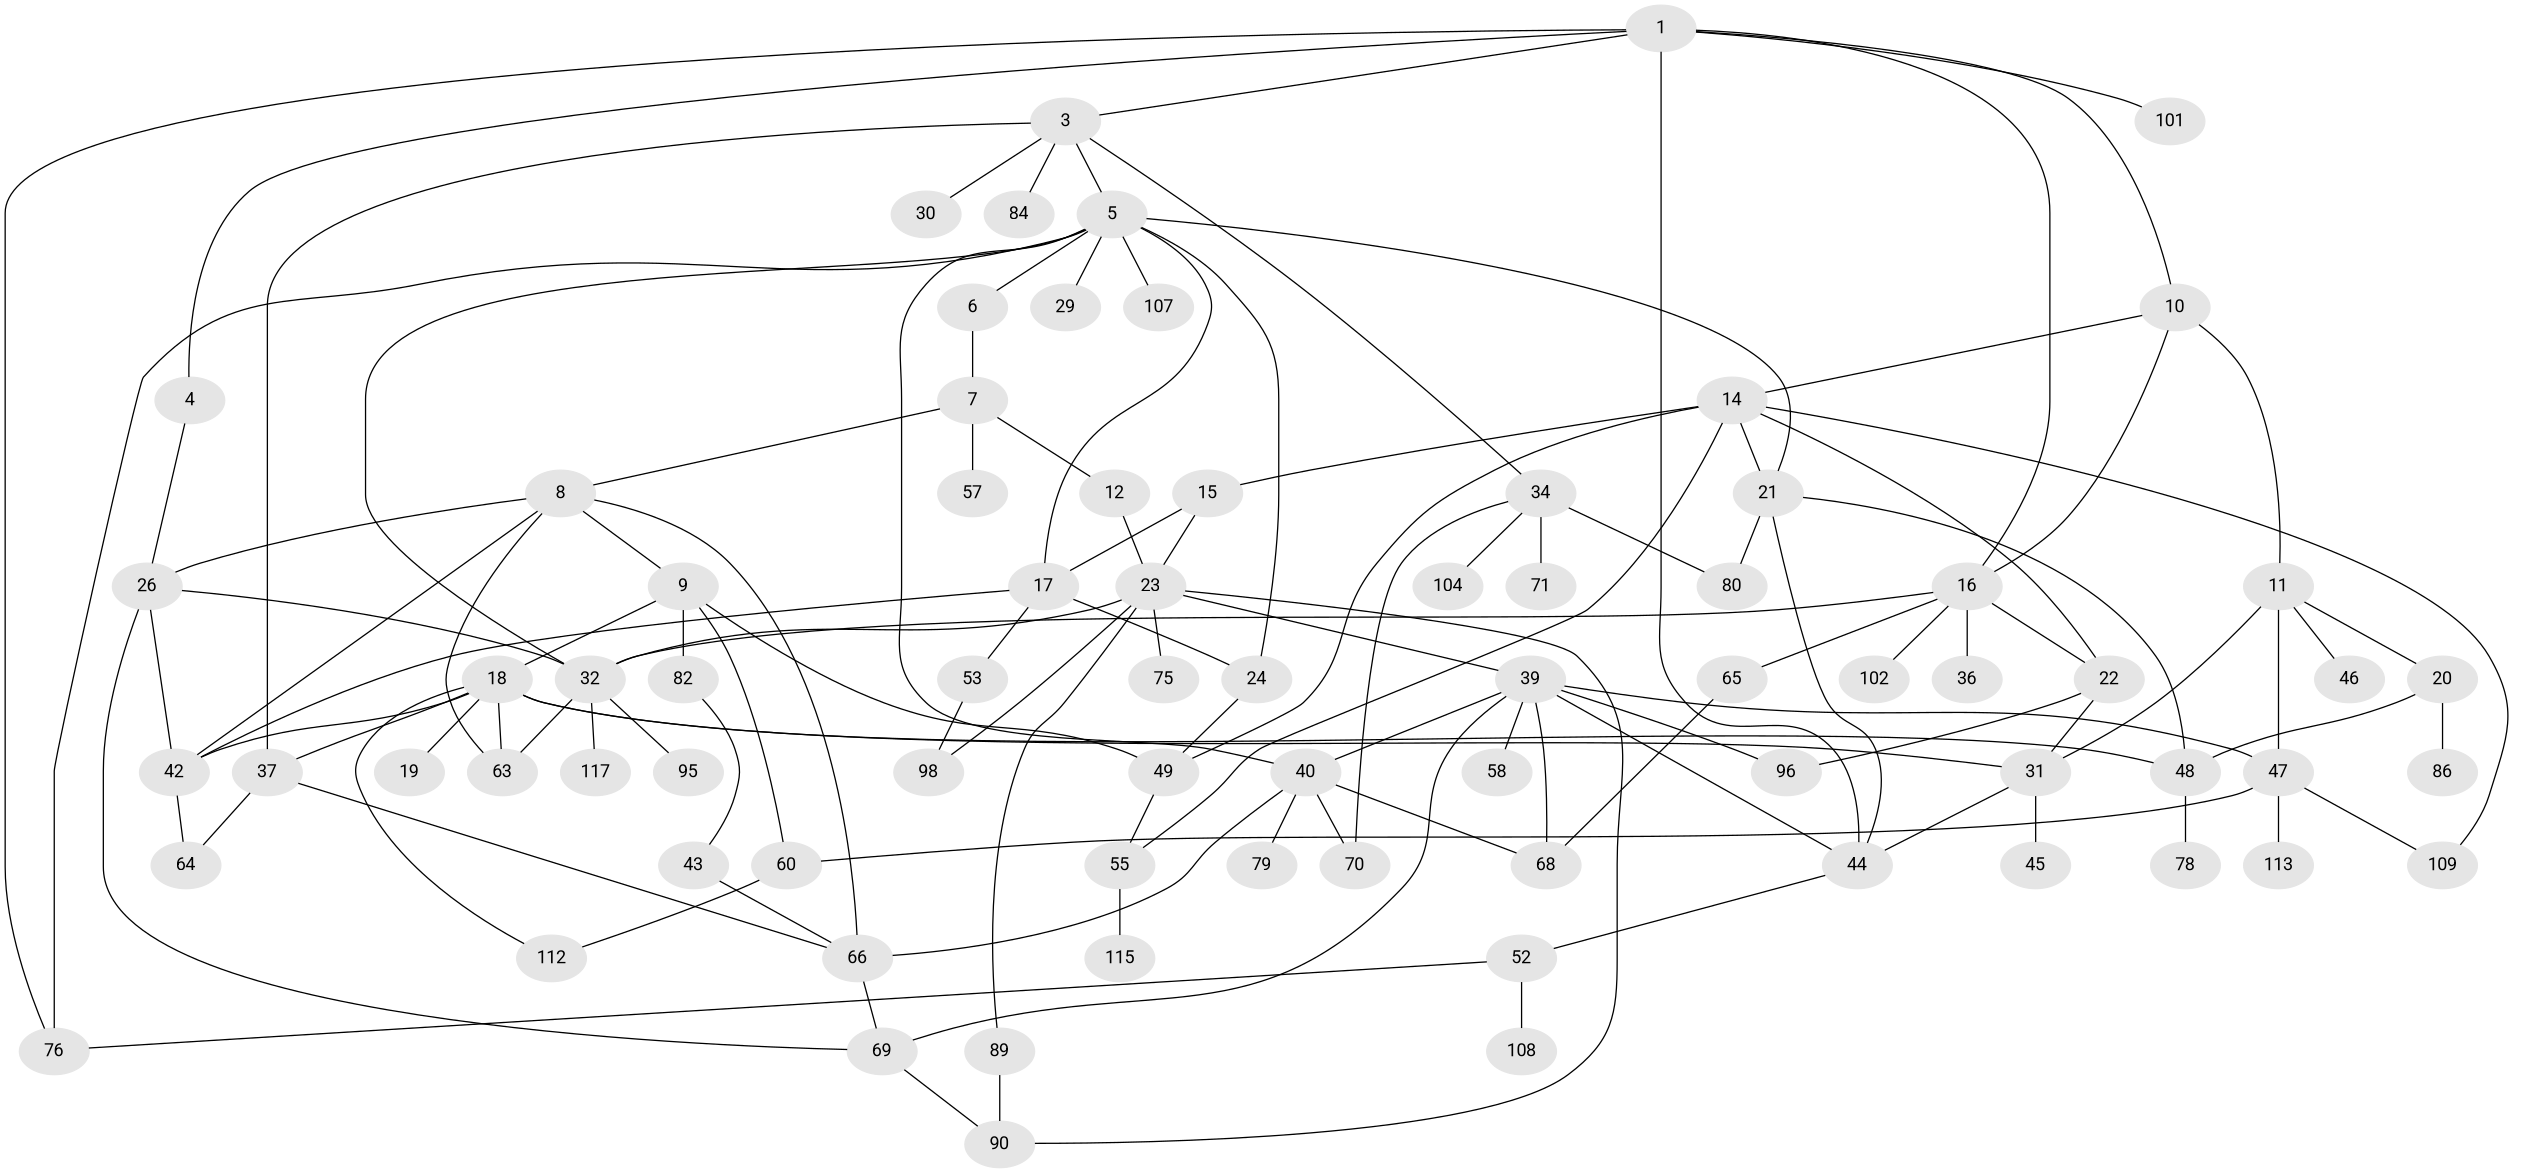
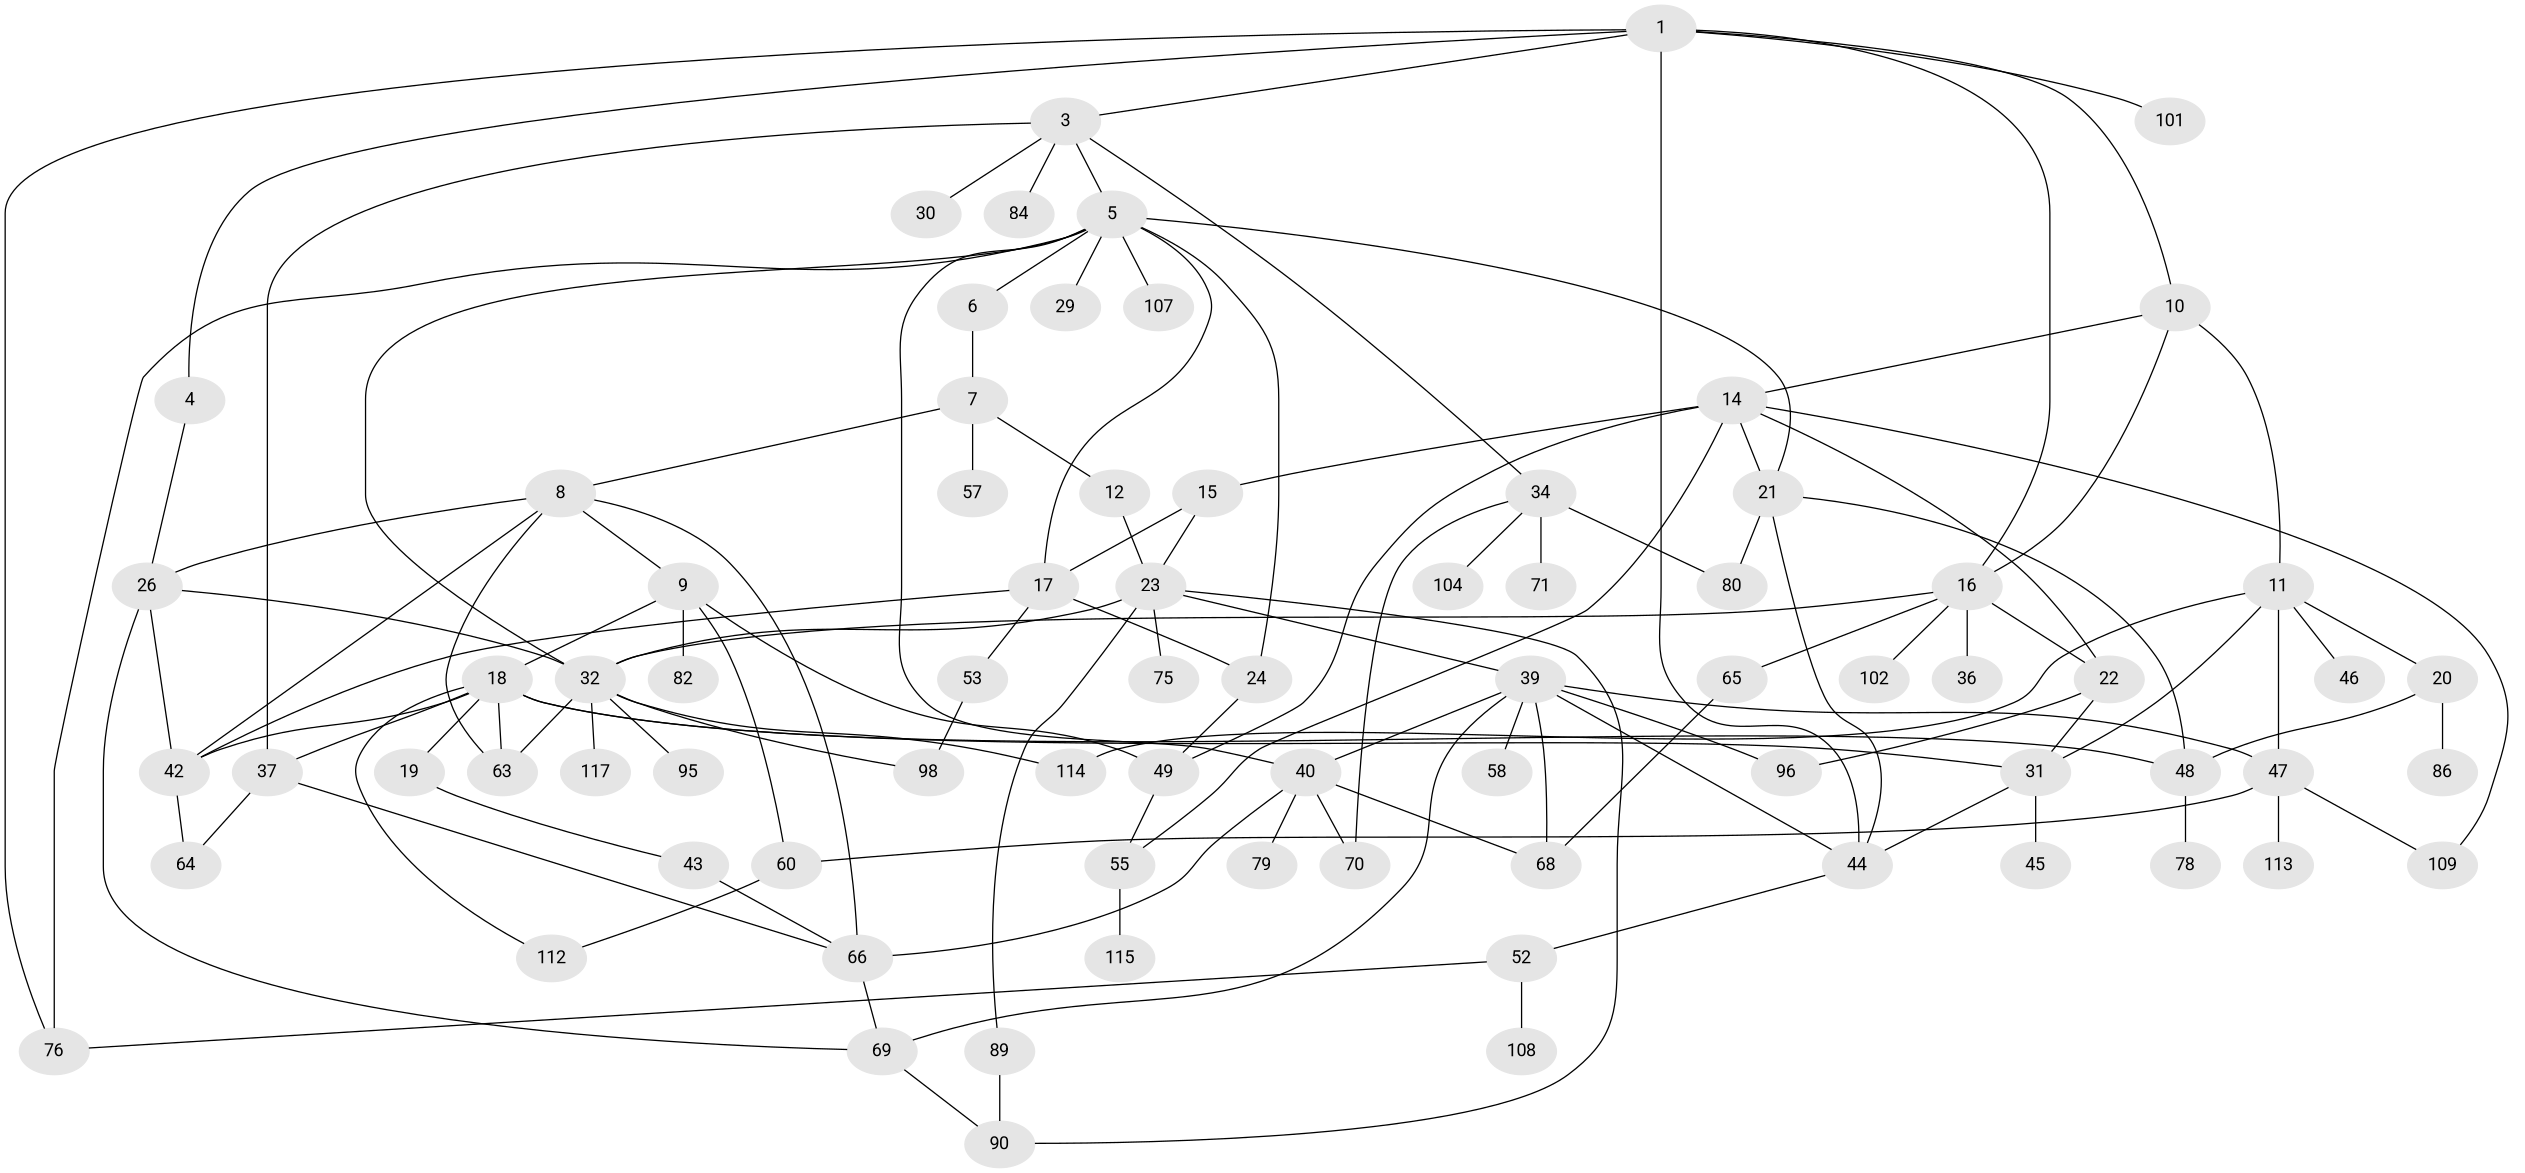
(1043, 683) -> (768, 740)
(739, 770) -> (548, 826)
none -> (1071, 772)
